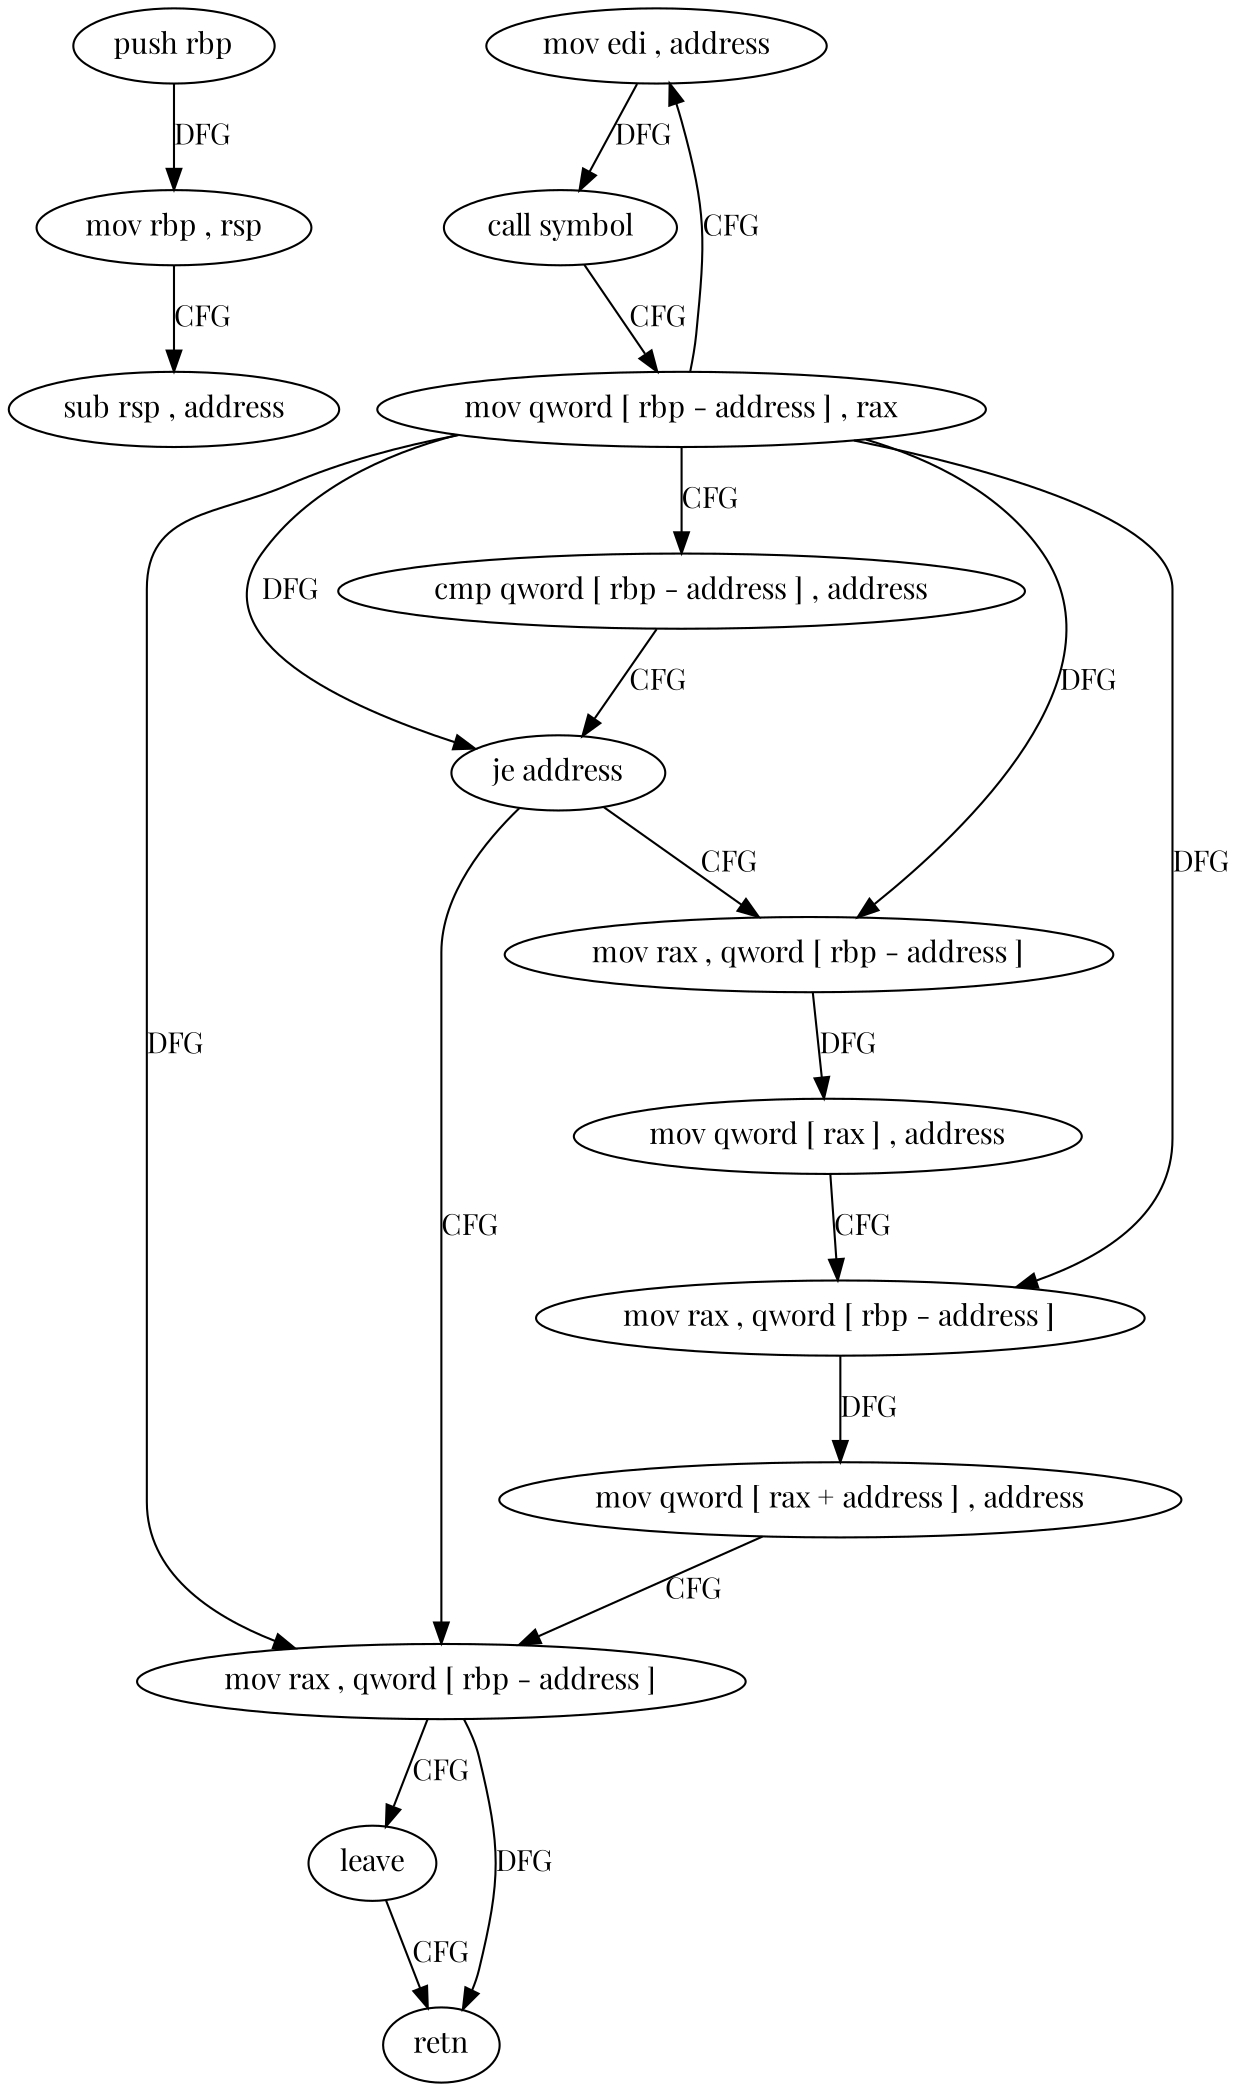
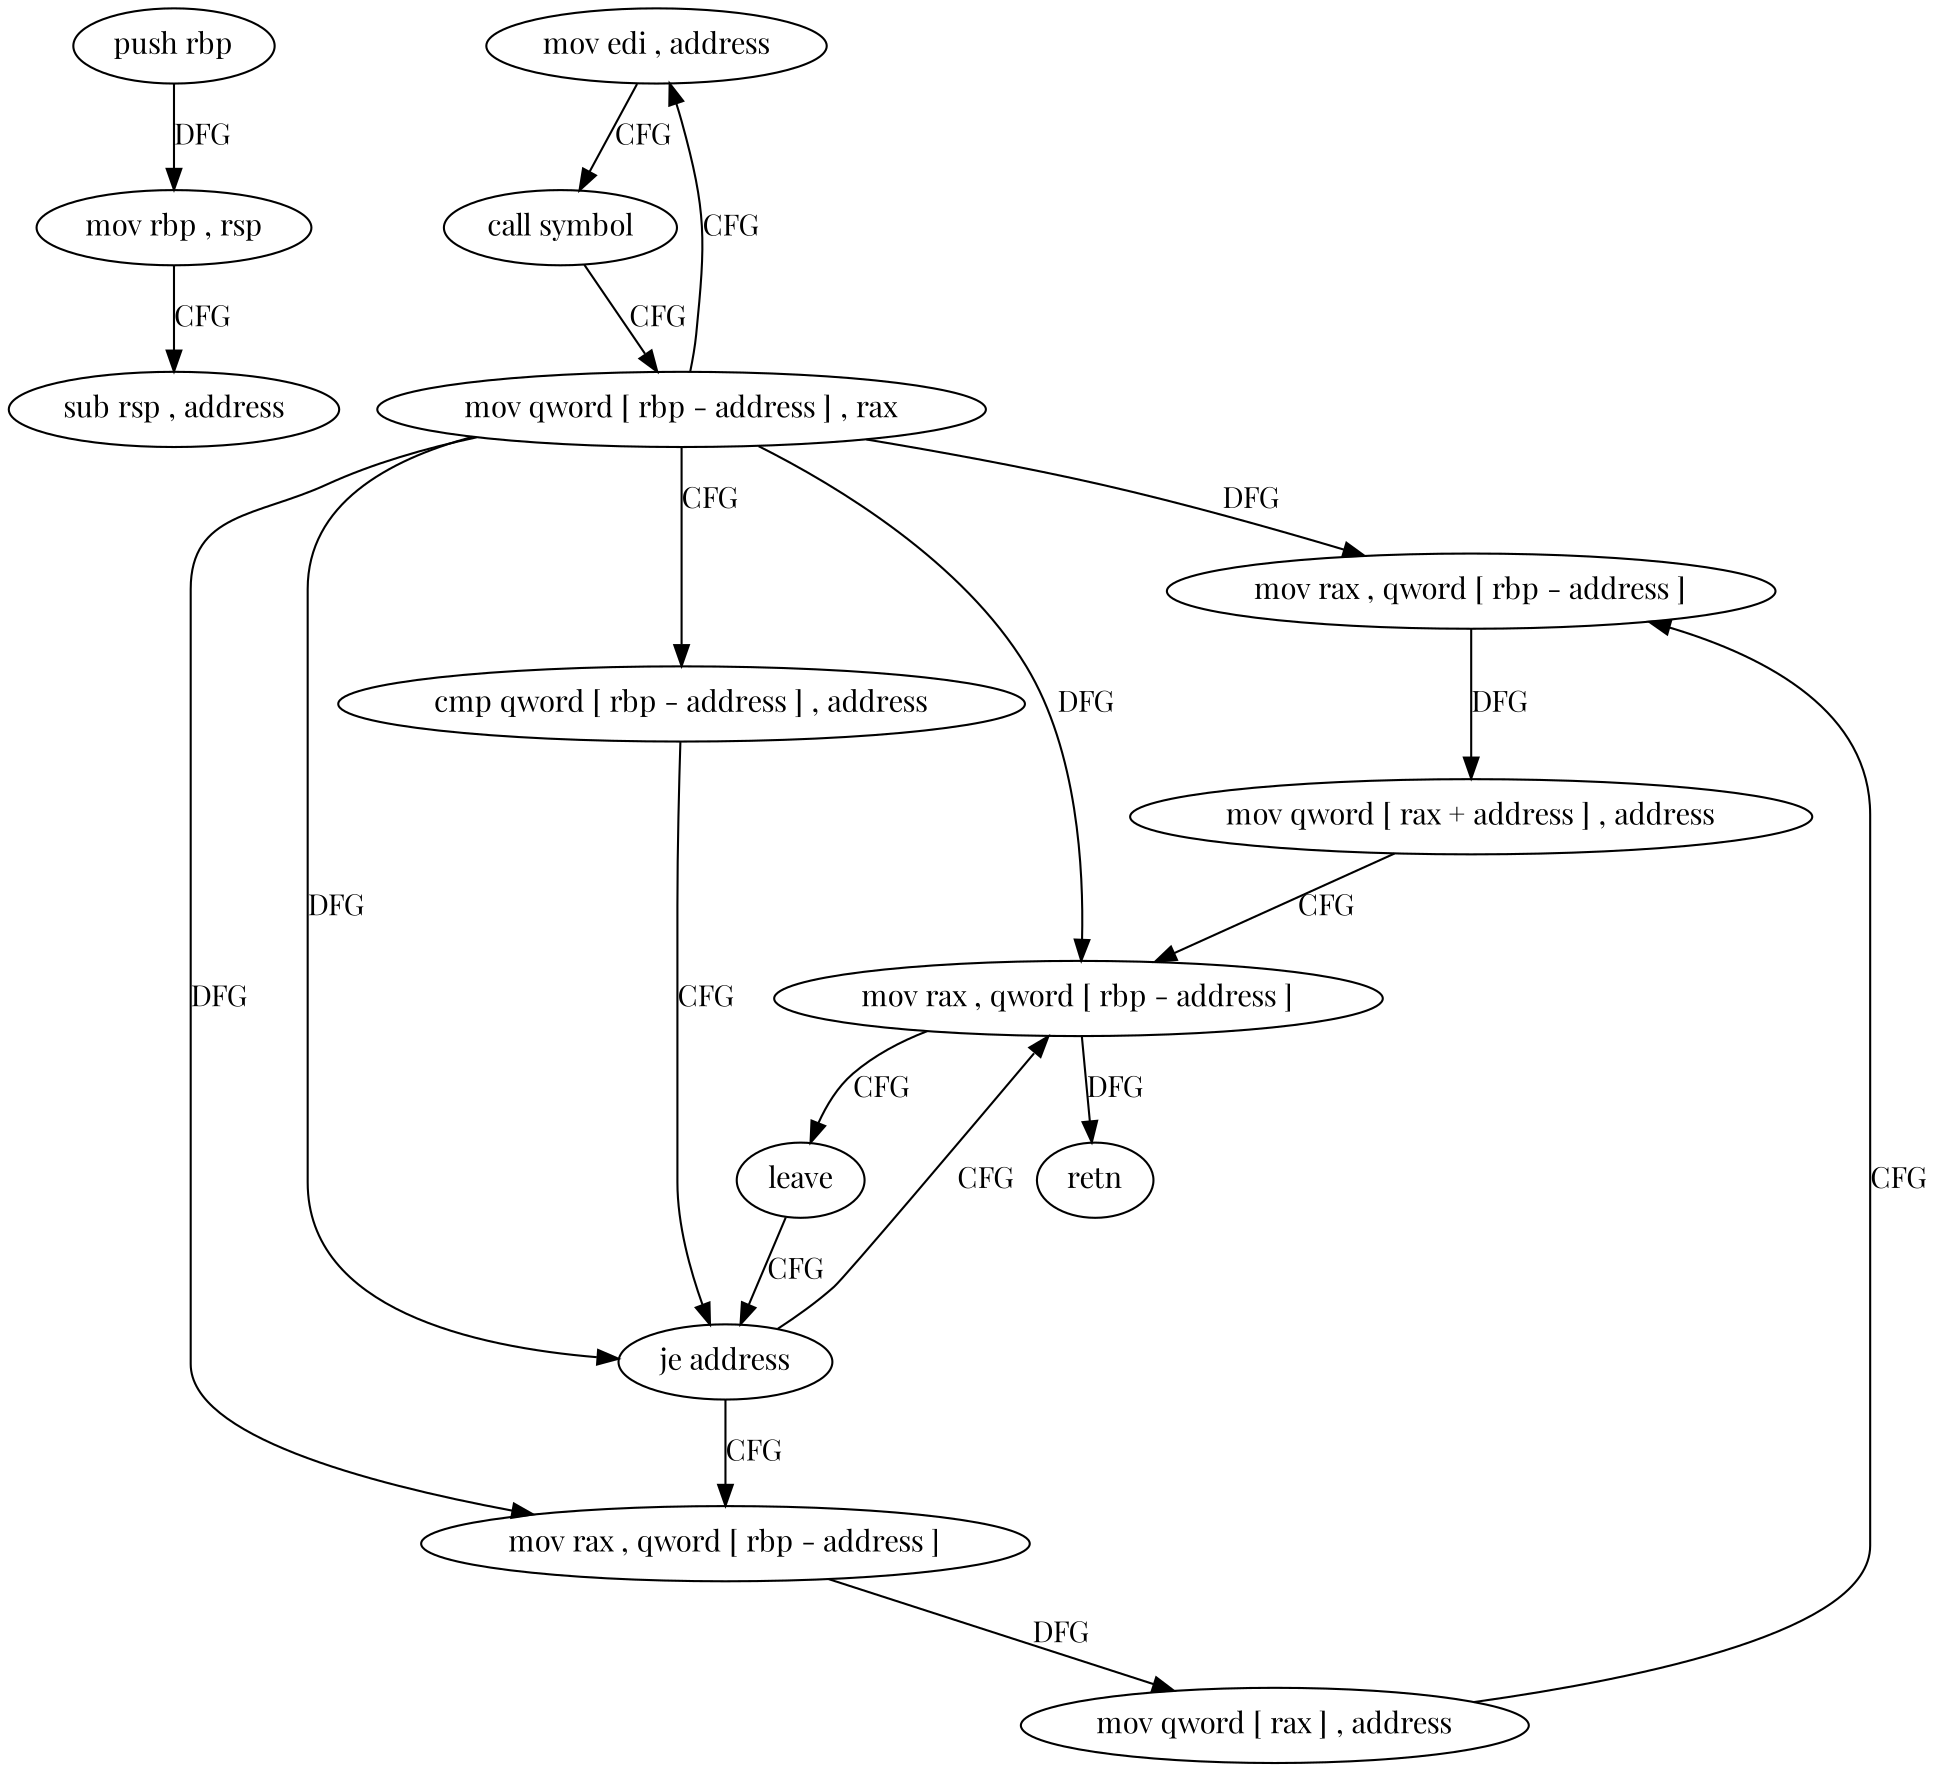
(644, 137) -> (644, 137)
(403, 1944) -> (767, 1261)
